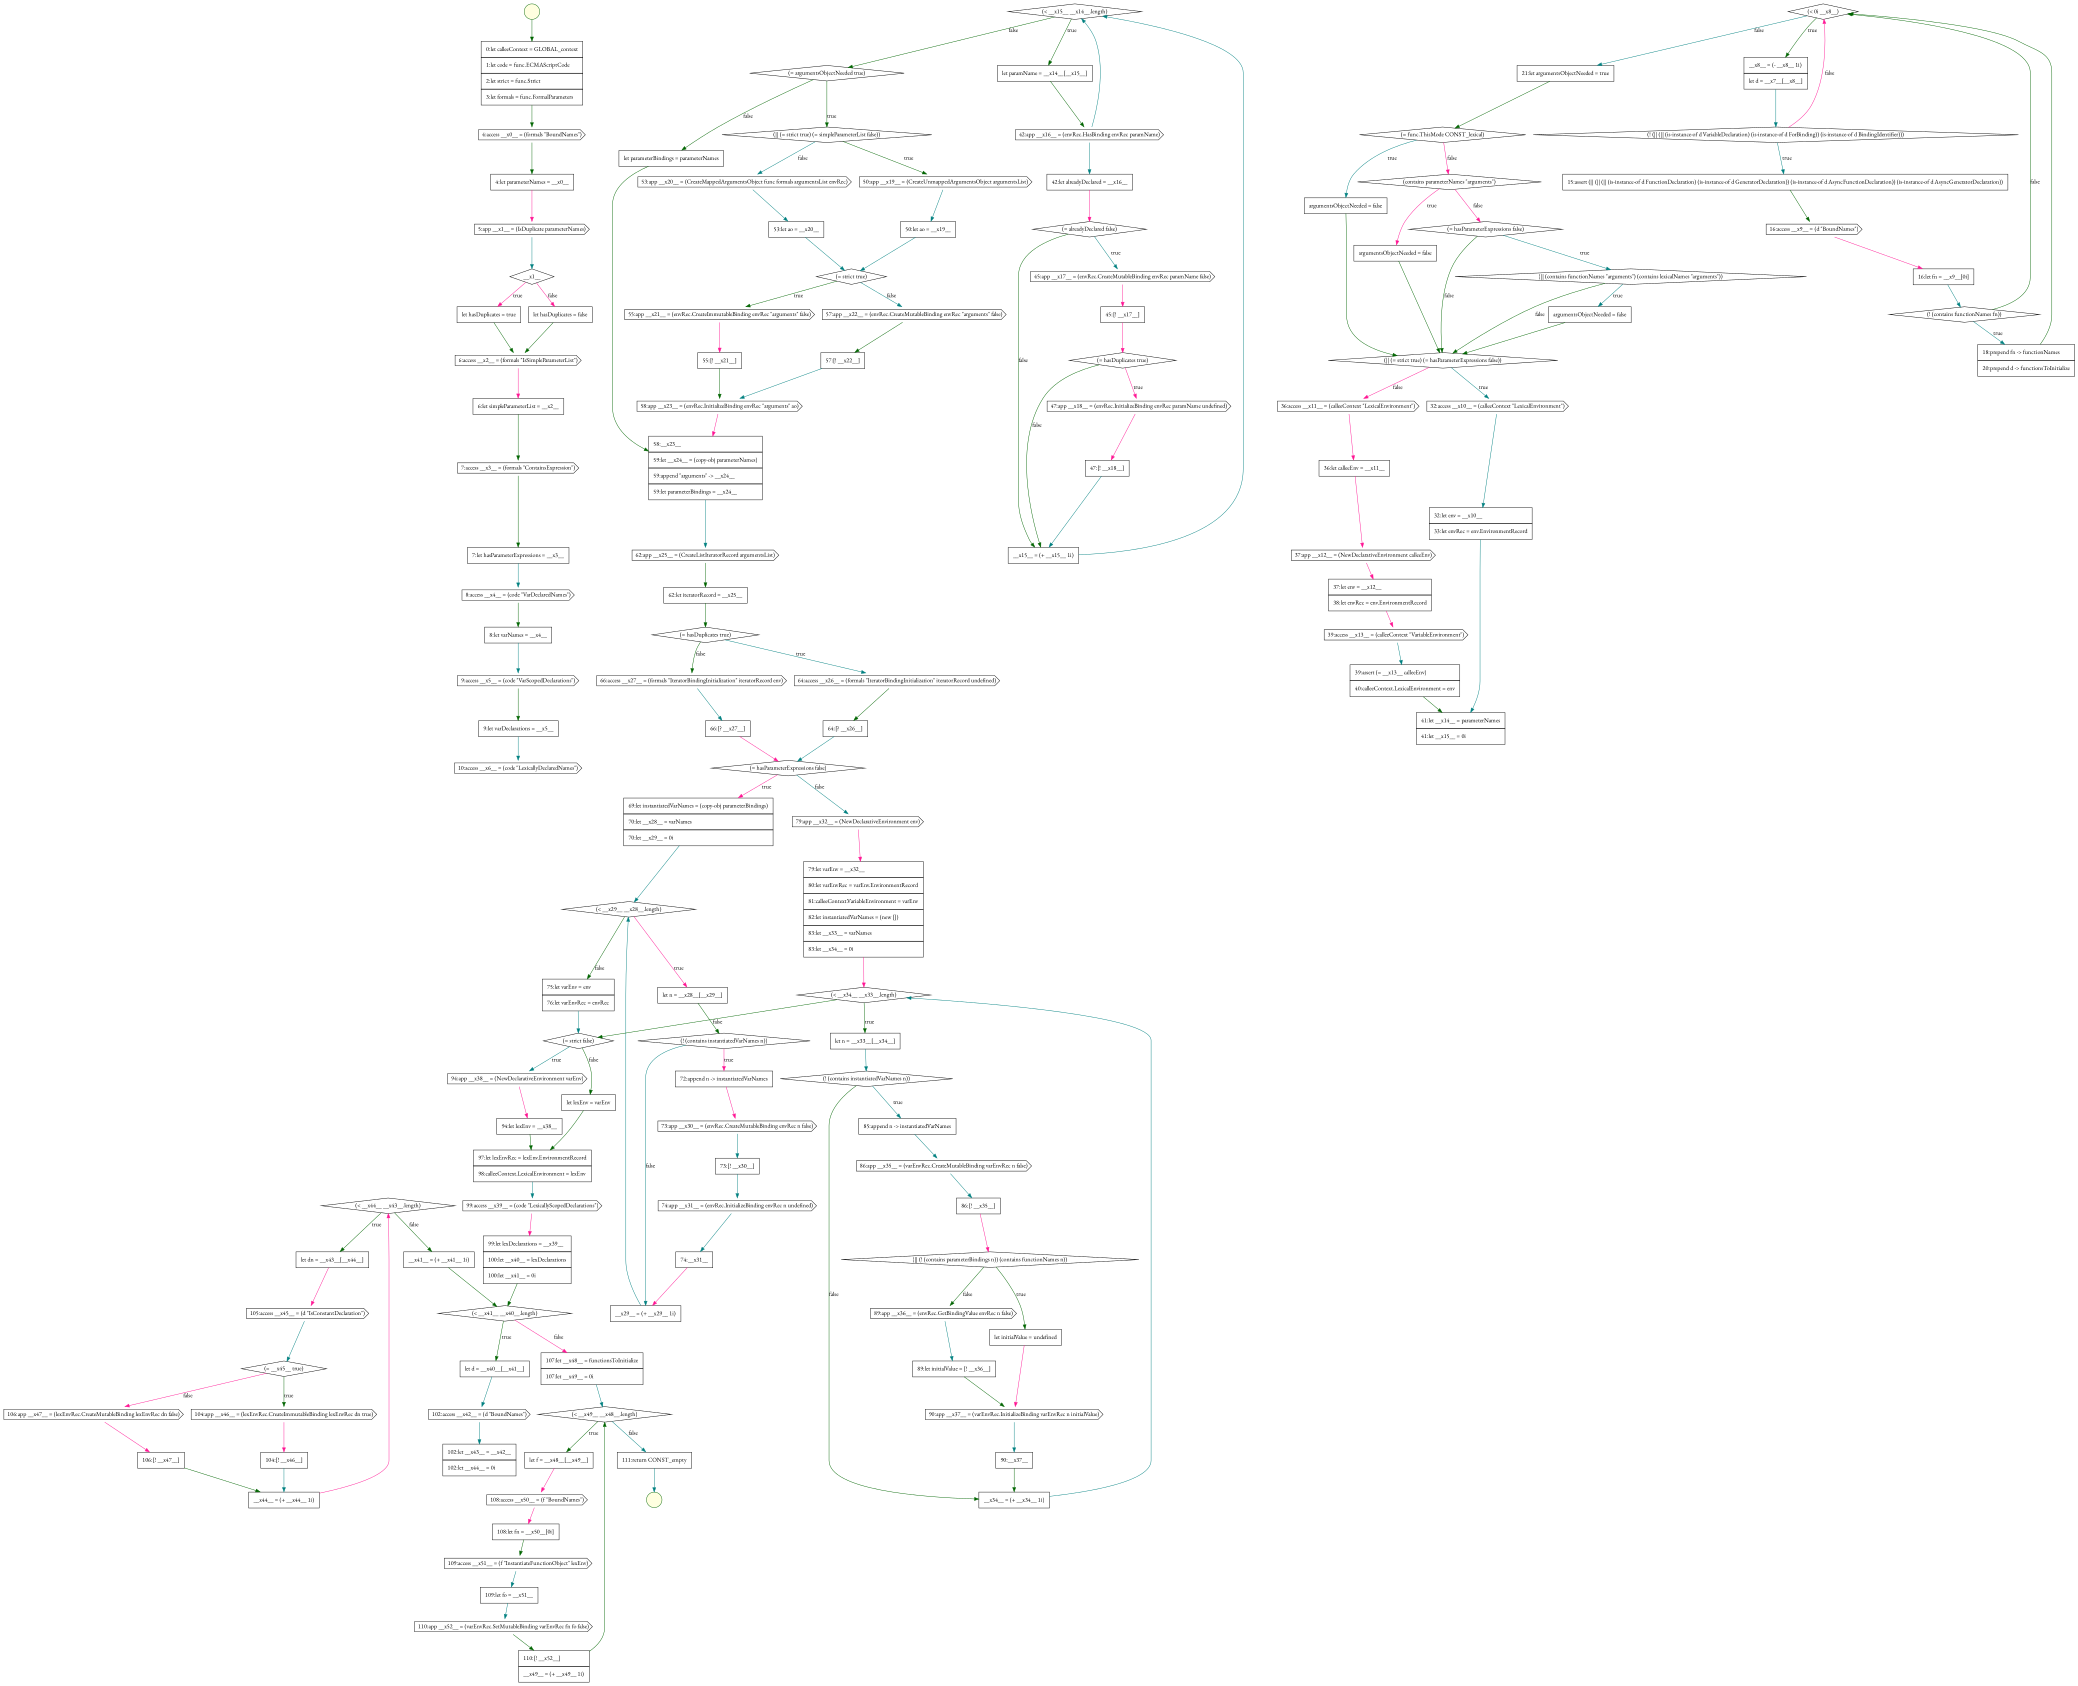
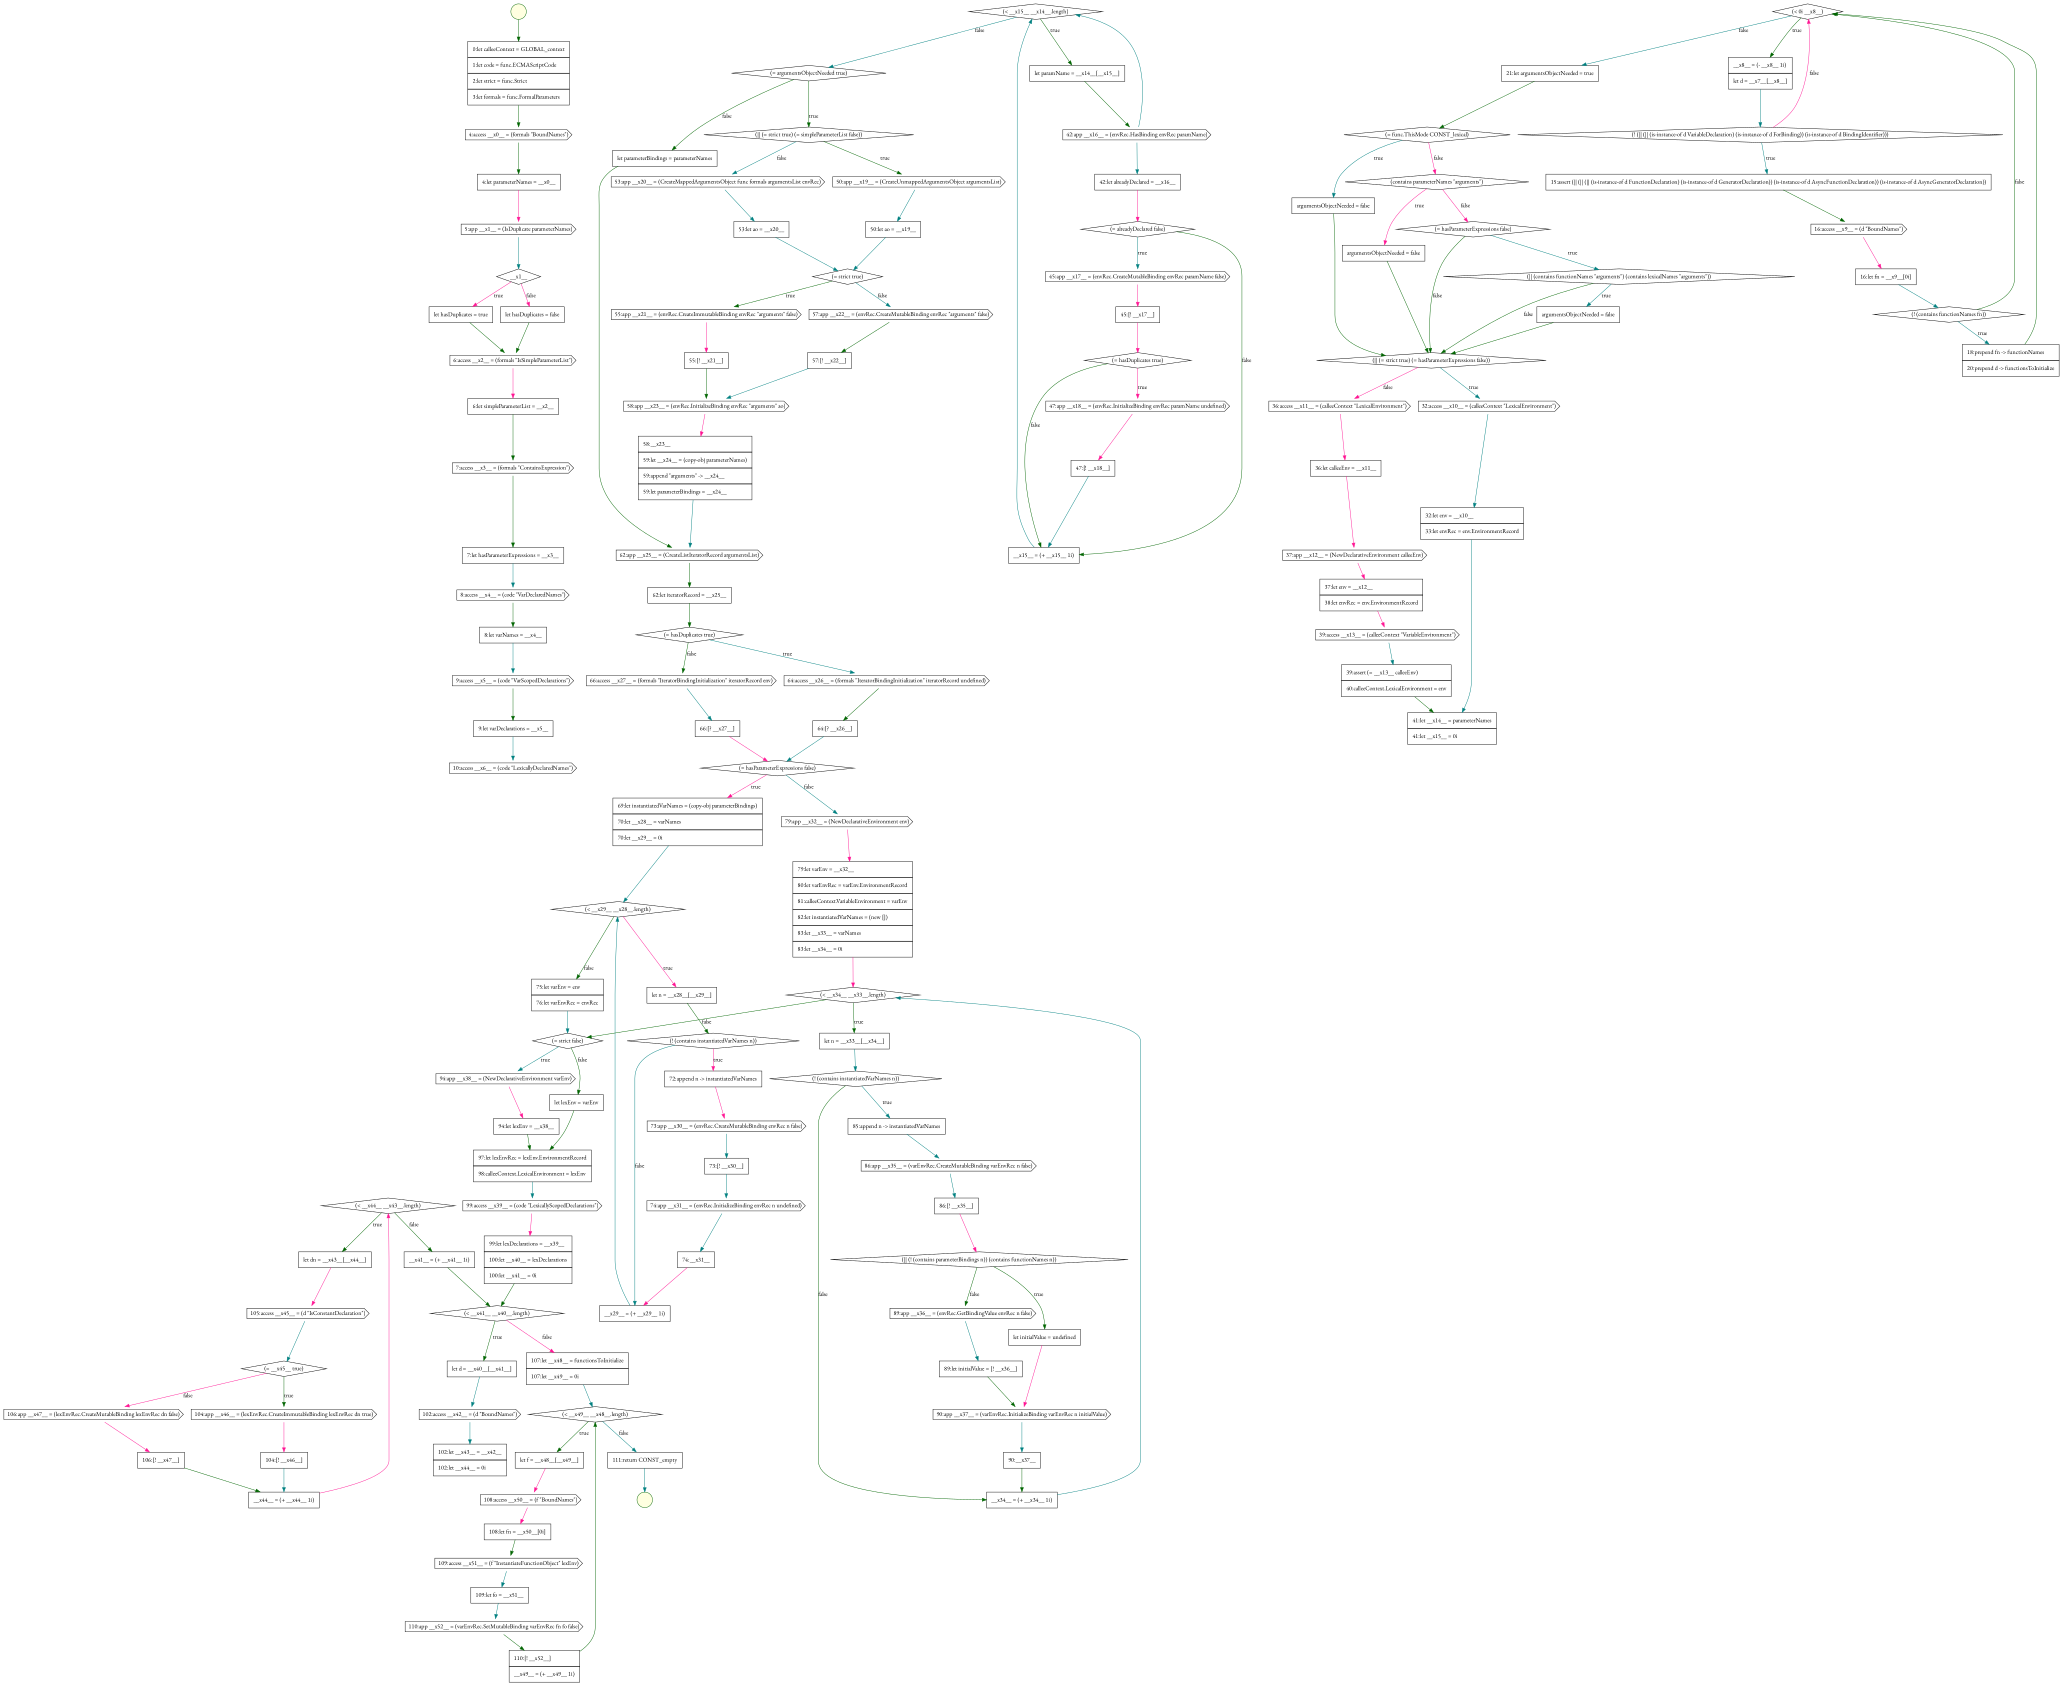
(954, 42) -> (925, 42)
(612, 306) -> (599, 367)
